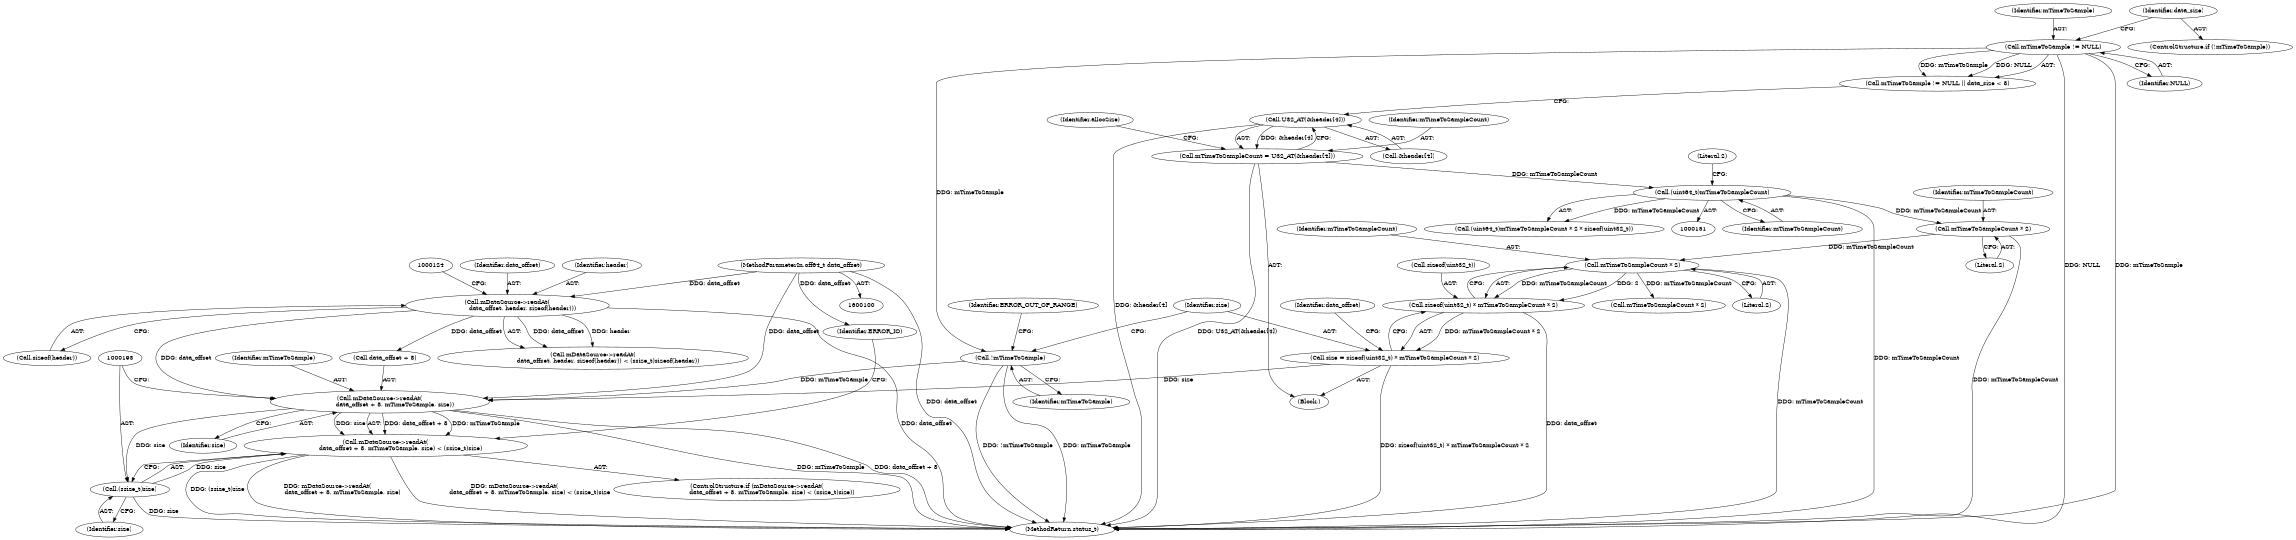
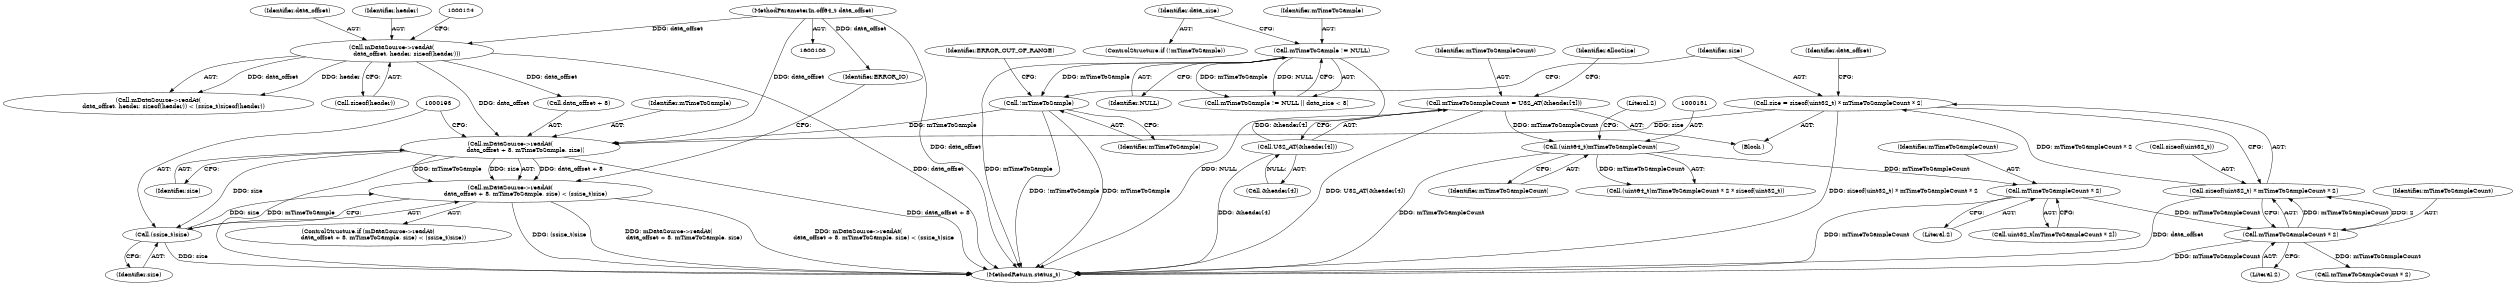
(1598, 97) -> (1314, 83)
(1399, 138) -> (1278, 169)
(1704, 209) -> (1679, 132)
none -> (2054, 235)
